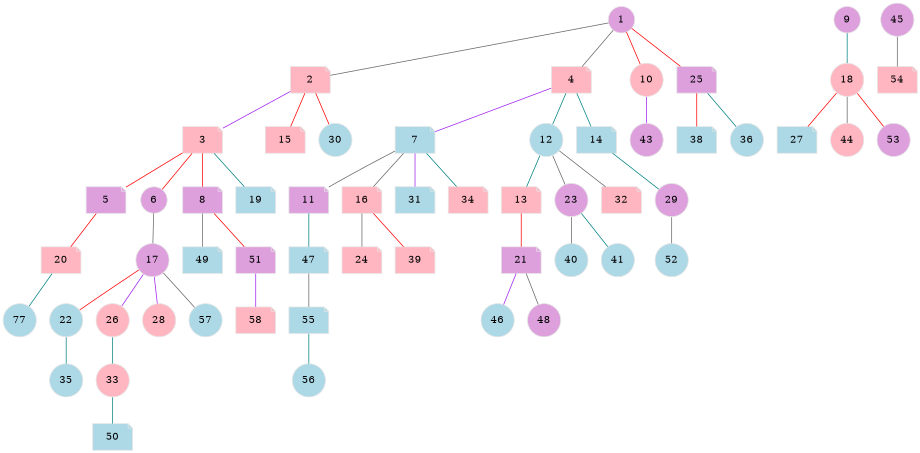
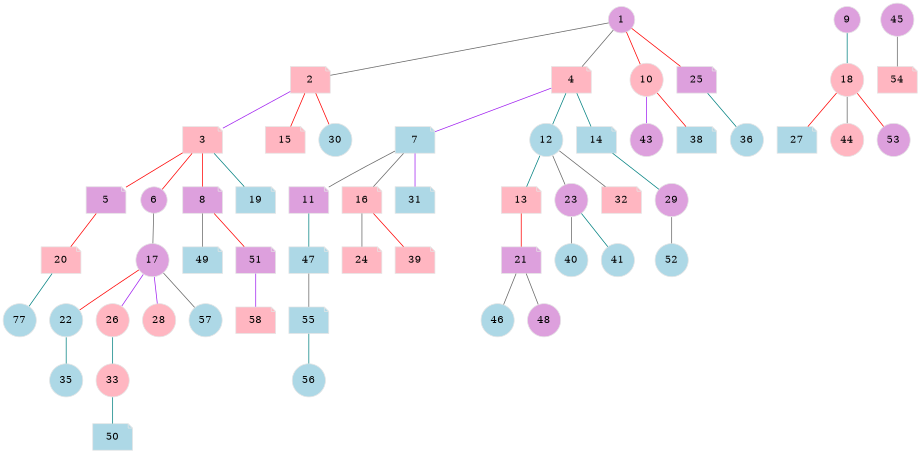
(697, 110) -> (672, 110)
(468, 200) -> none
(510, 289) -> (510, 289)
